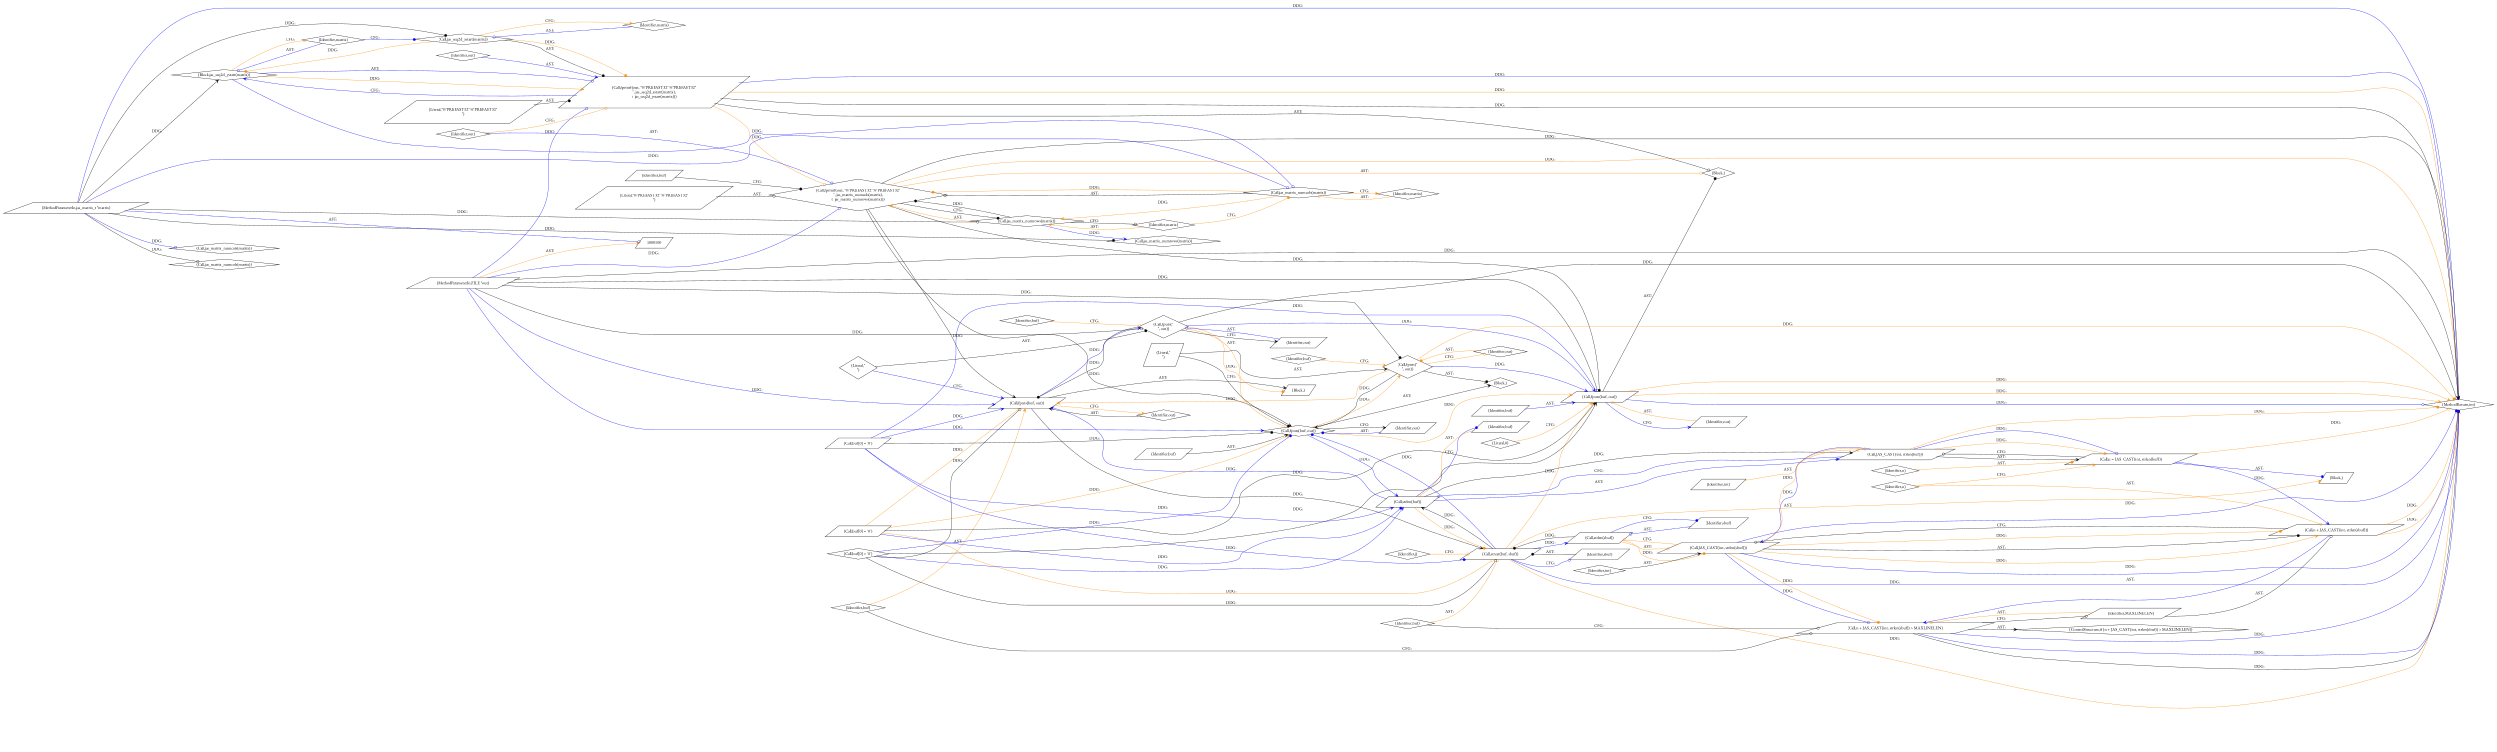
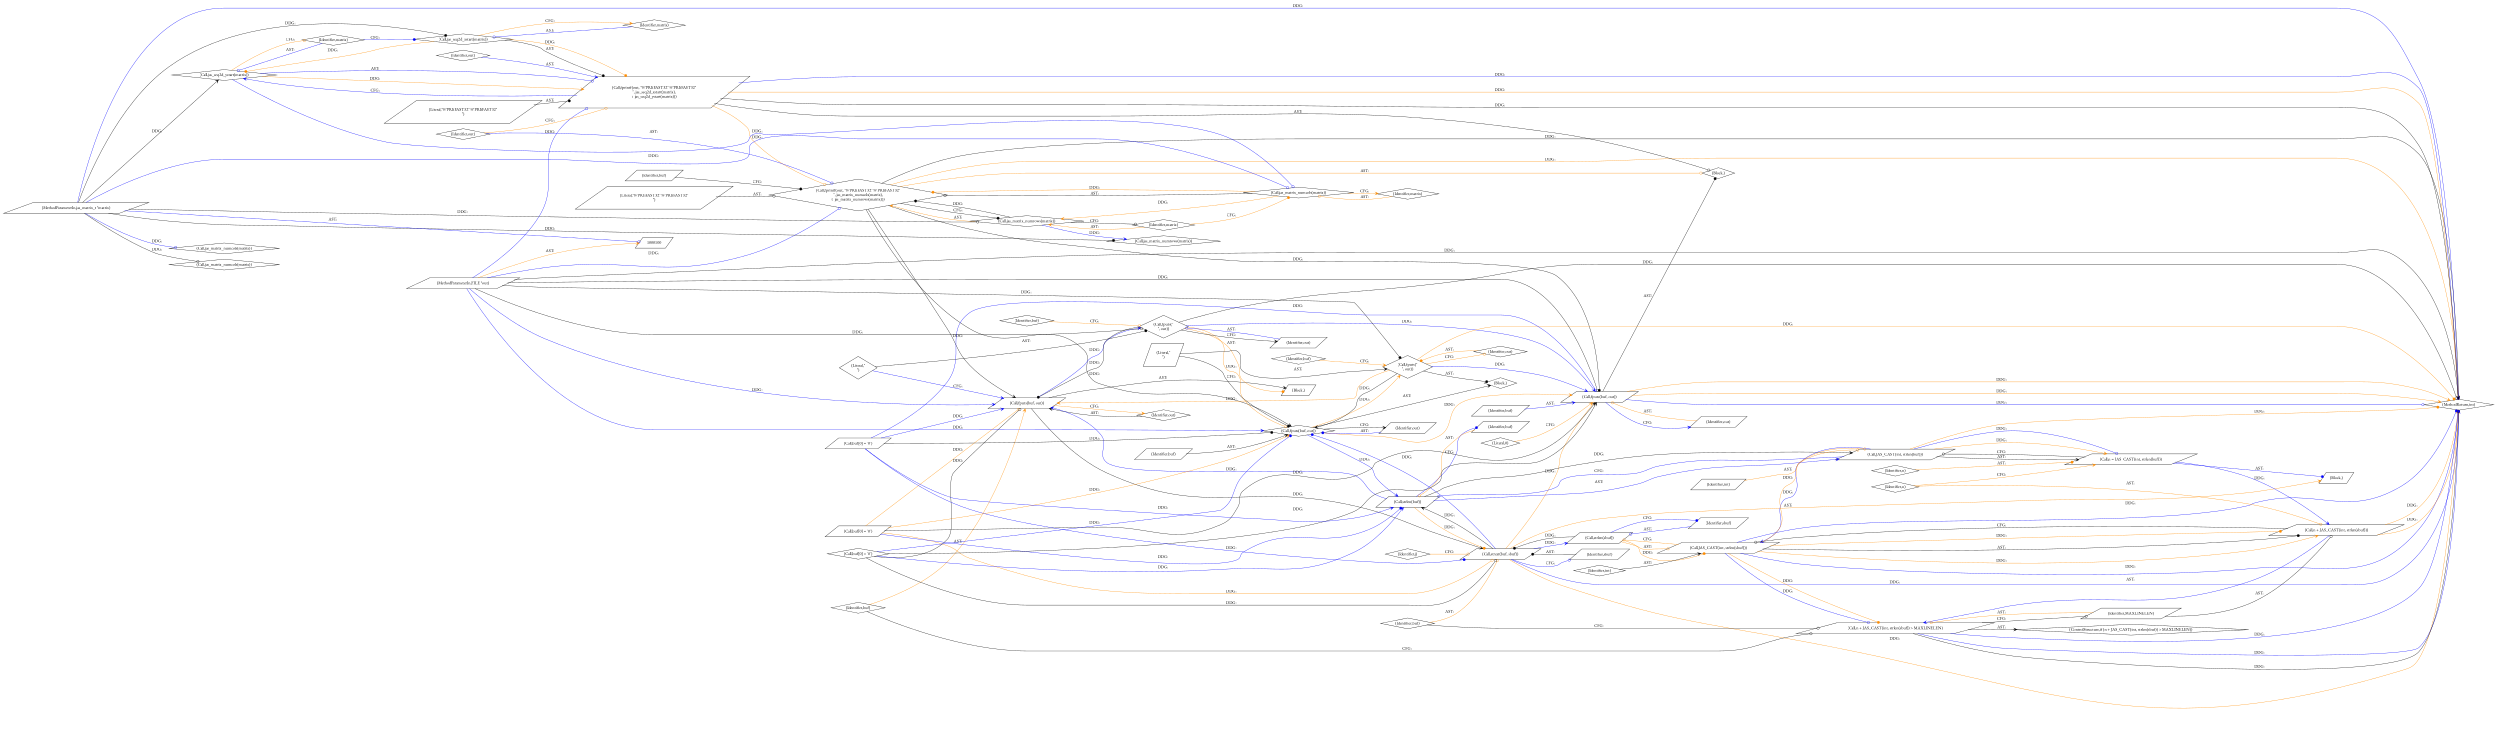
(224, 75) -> (224, 75)
(2321, 438) -> none
